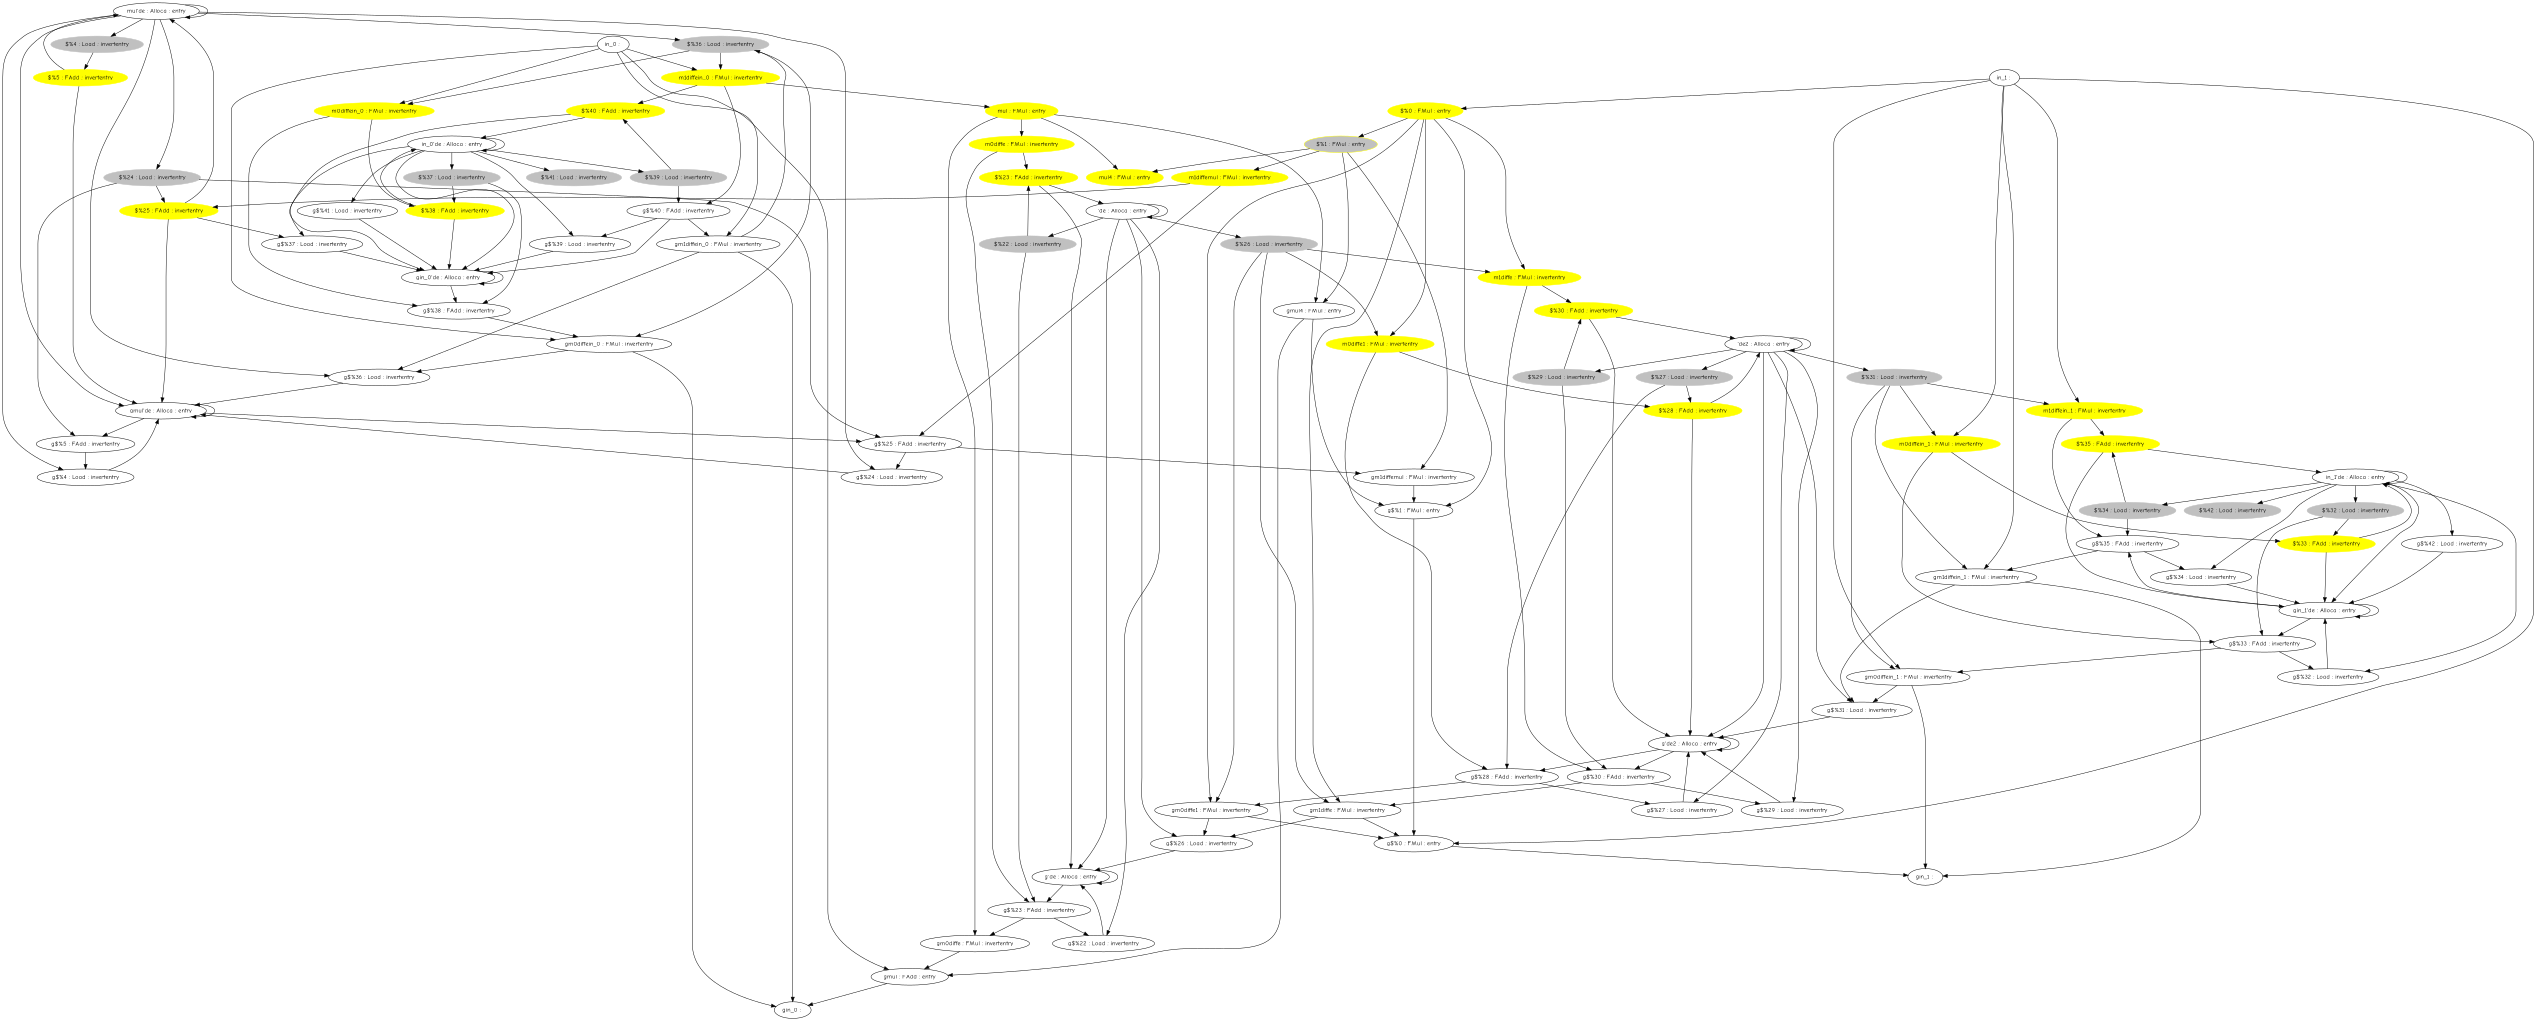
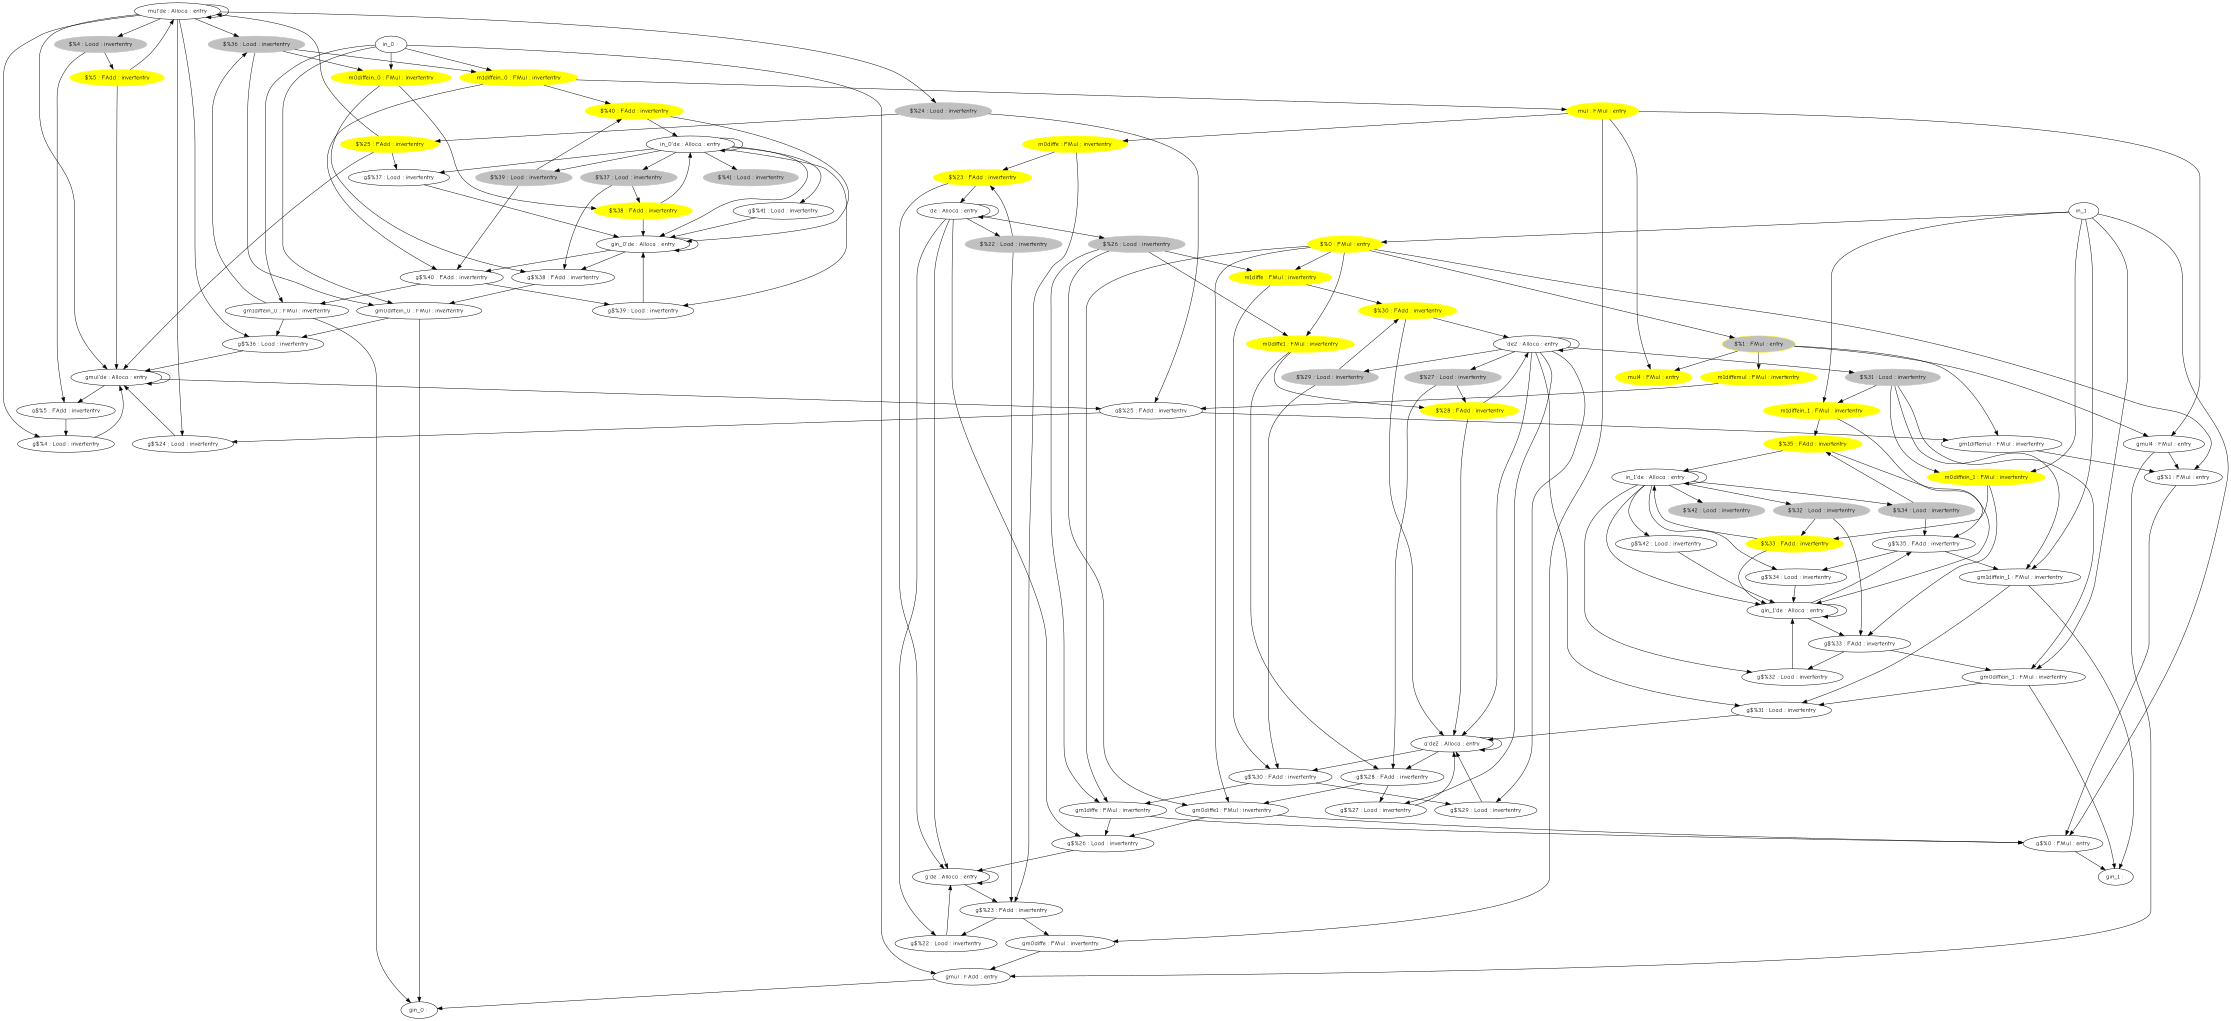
(728, 199) -> none
(588, 262) -> (551, 260)
(38, 290) -> (57, 220)
